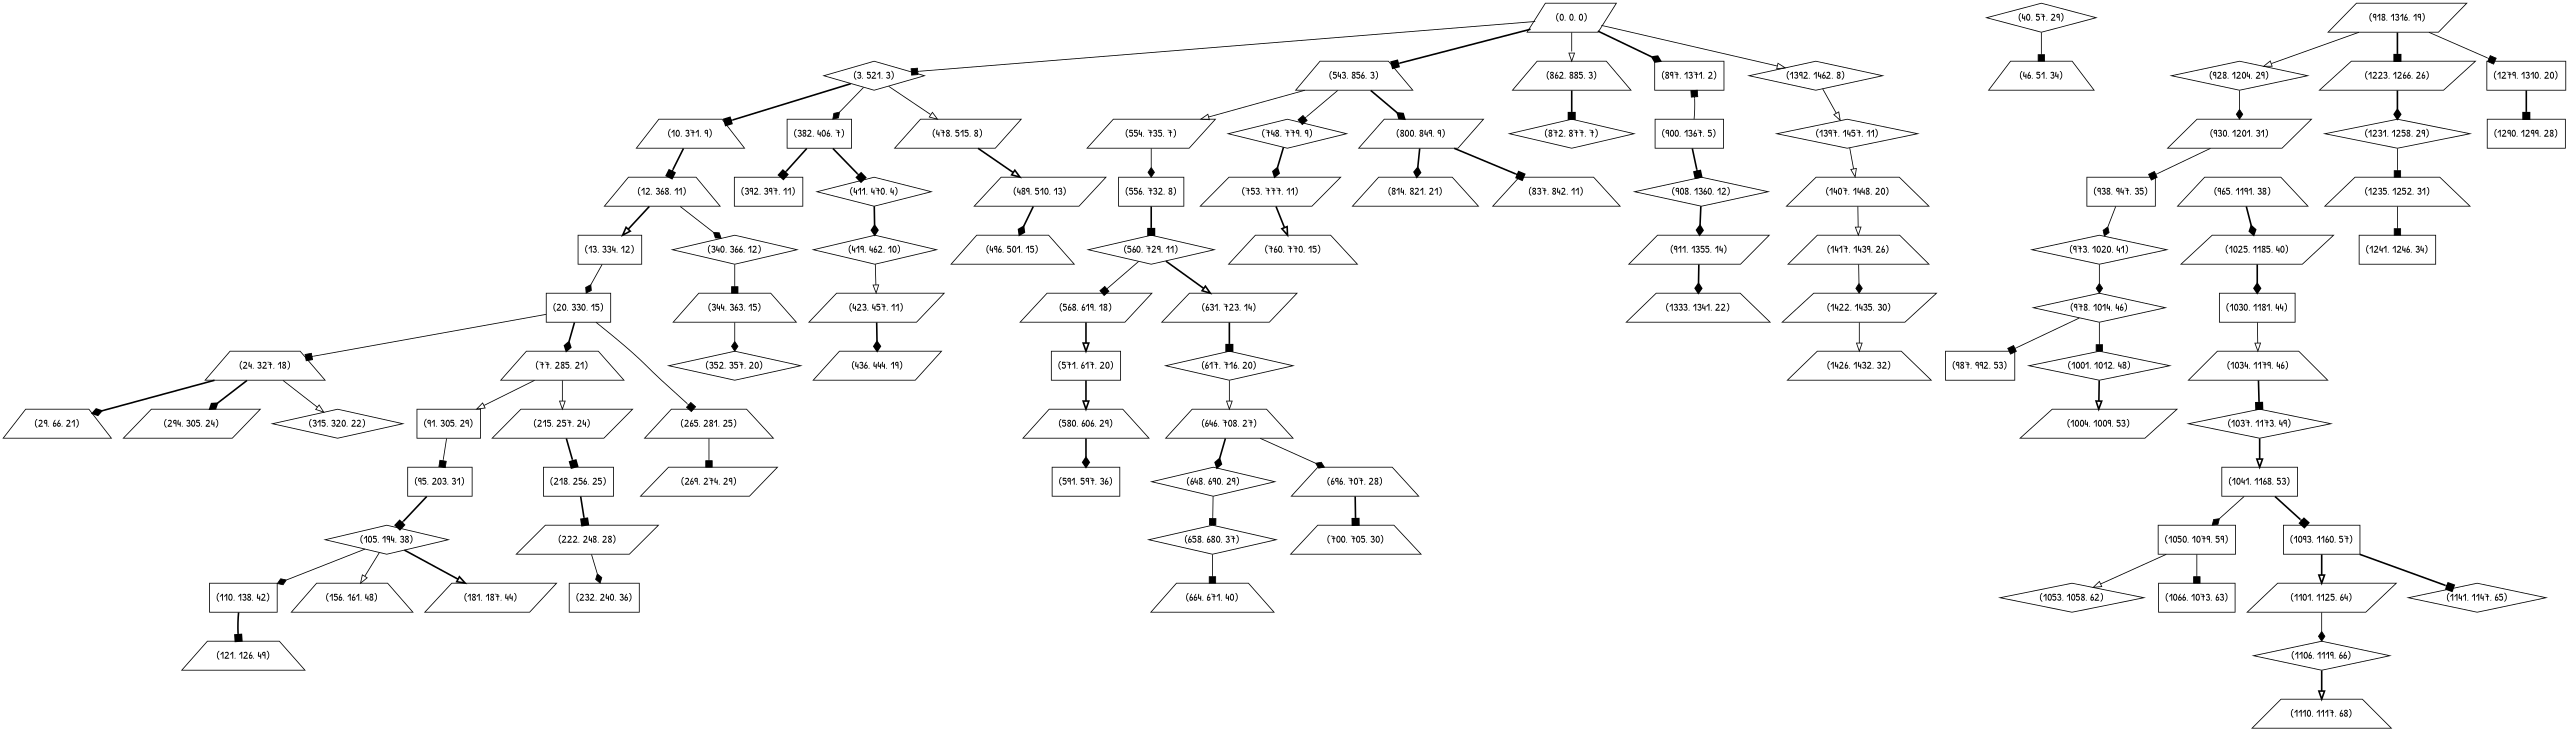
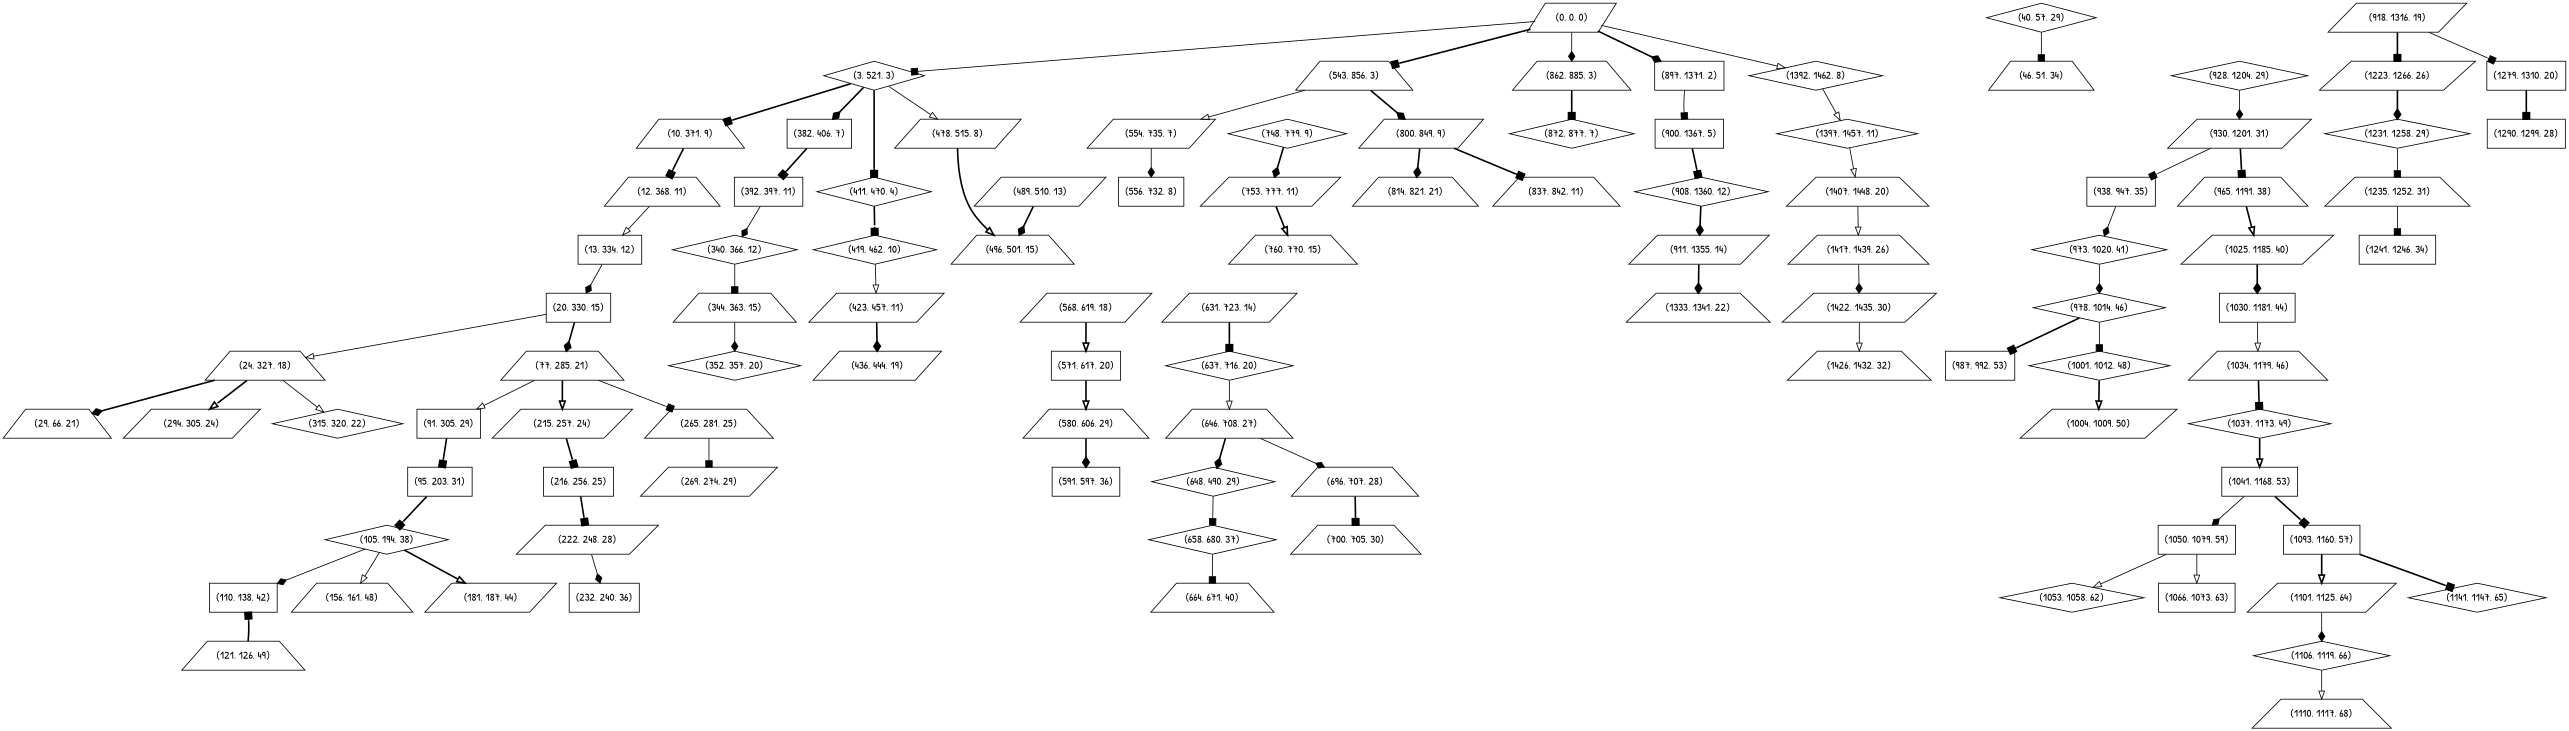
(1572, 42) -> (1572, 42)
(2315, 48) -> none
(852, 100) -> (852, 100)
(1322, 104) -> none
(1695, 109) -> (1684, 101)
none -> (2241, 159)
(996, 160) -> (964, 192)
(845, 161) -> (874, 130)
(874, 216) -> (874, 216)
(2249, 217) -> (2249, 217)
(639, 218) -> (639, 218)
(697, 219) -> (754, 217)
(1151, 250) -> none
(2048, 333) -> (2048, 333)
(430, 335) -> (430, 335)
(642, 362) -> (632, 393)
(1229, 366) -> (1229, 366)
(562, 391) -> (562, 391)
(232, 392) -> (232, 392)
(2099, 424) -> (2099, 424)
(445, 449) -> (445, 449)
(578, 482) -> (578, 482)
(1213, 482) -> (1213, 482)
(2197, 565) -> (2197, 565)
(238, 623) -> (249, 631)
(2322, 681) -> (2322, 681)
